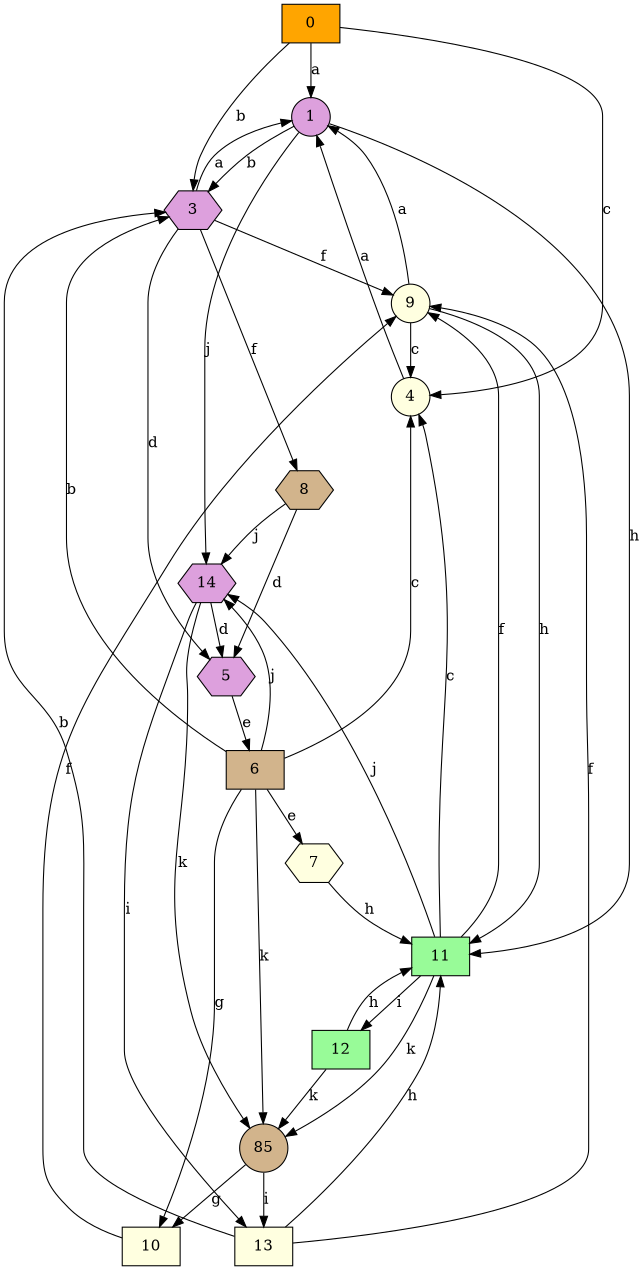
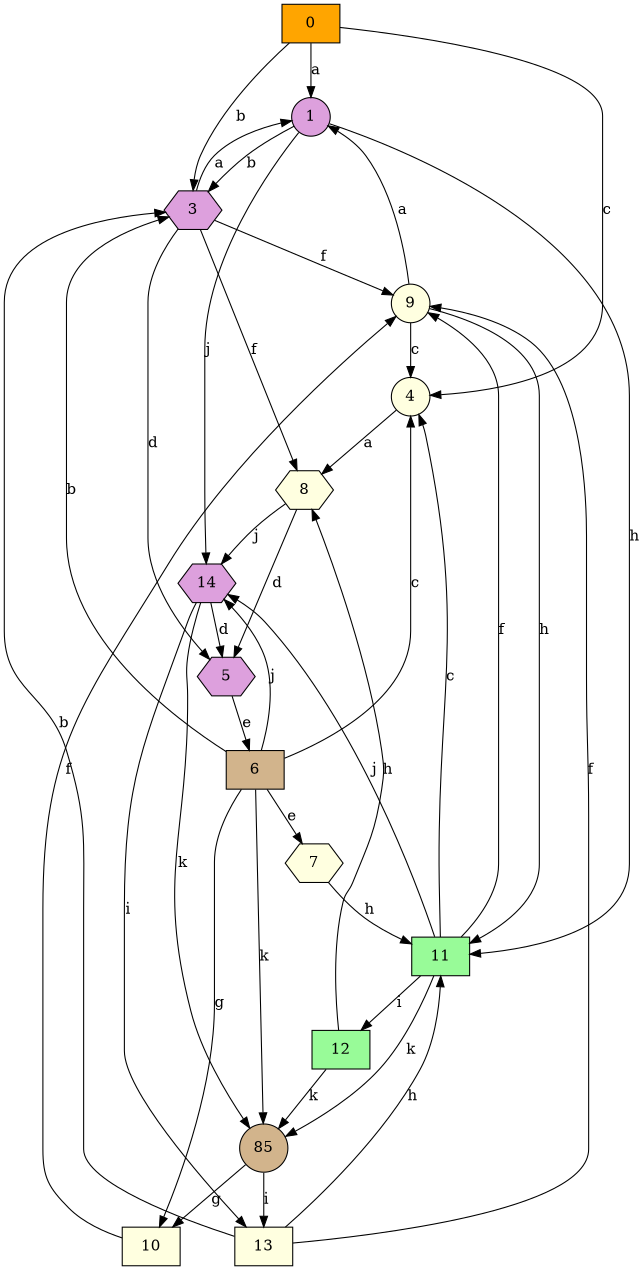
(360, 263) -> (363, 439)
(305, 490) -> (305, 490)
(368, 996) -> (383, 774)
